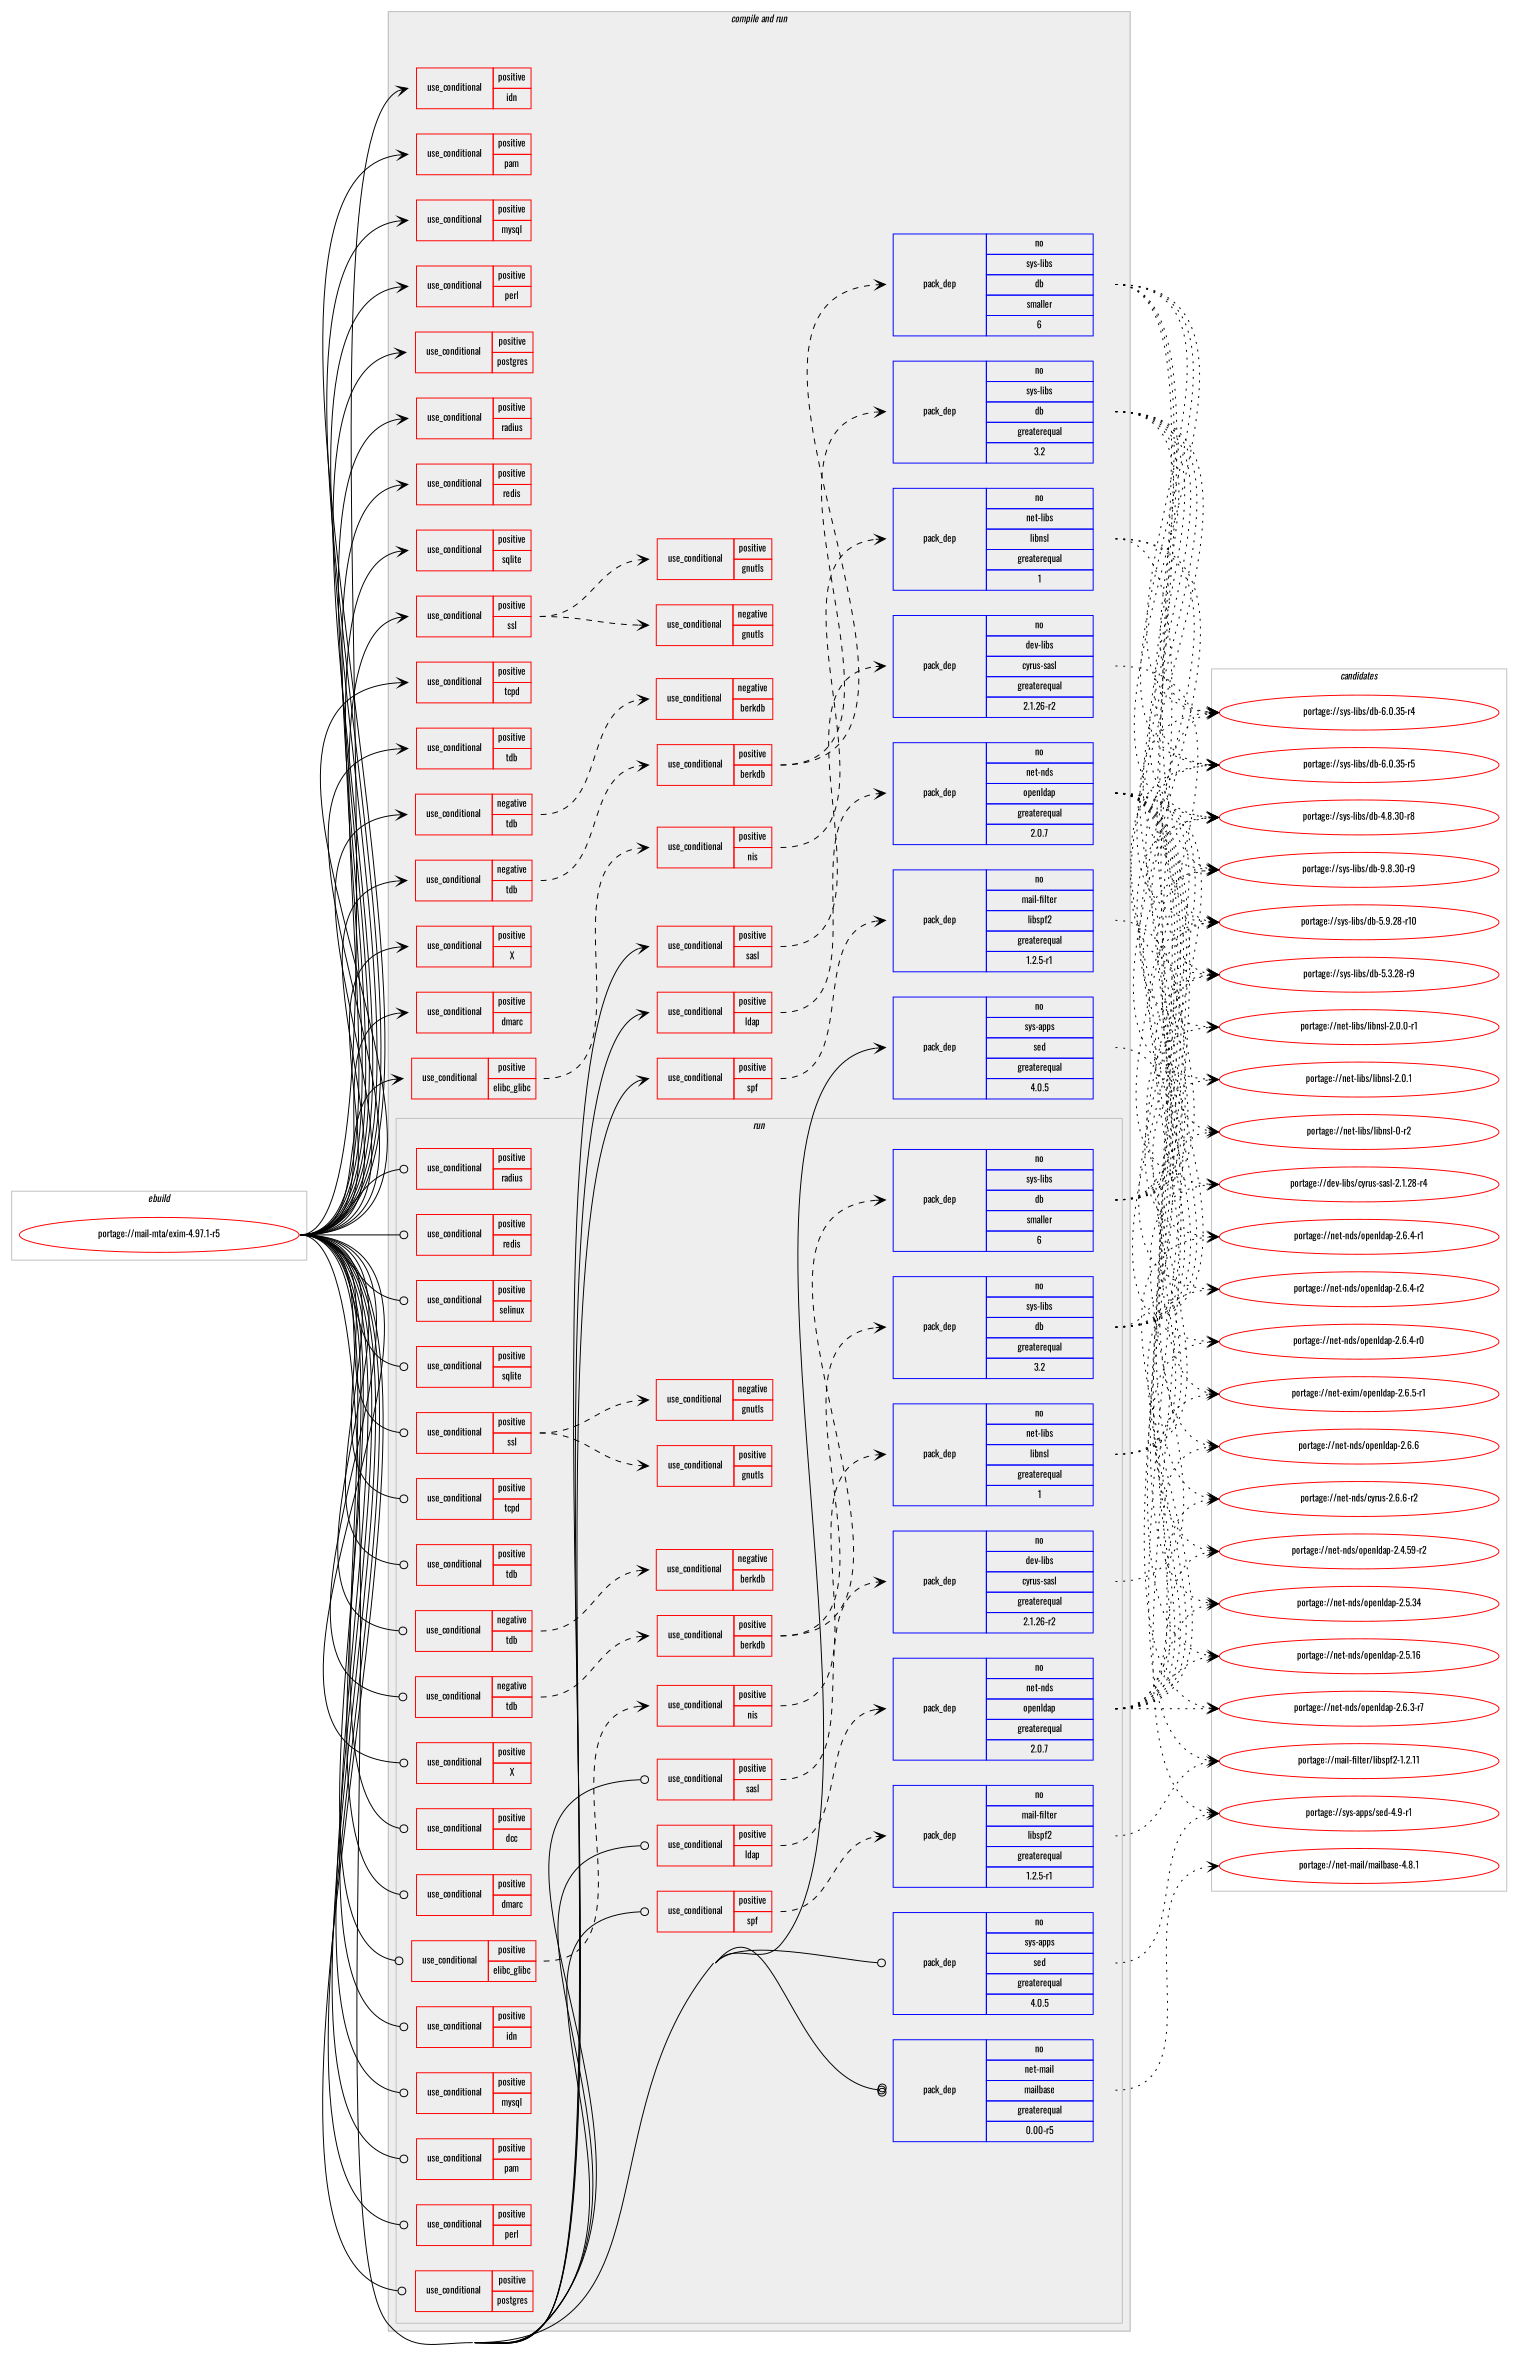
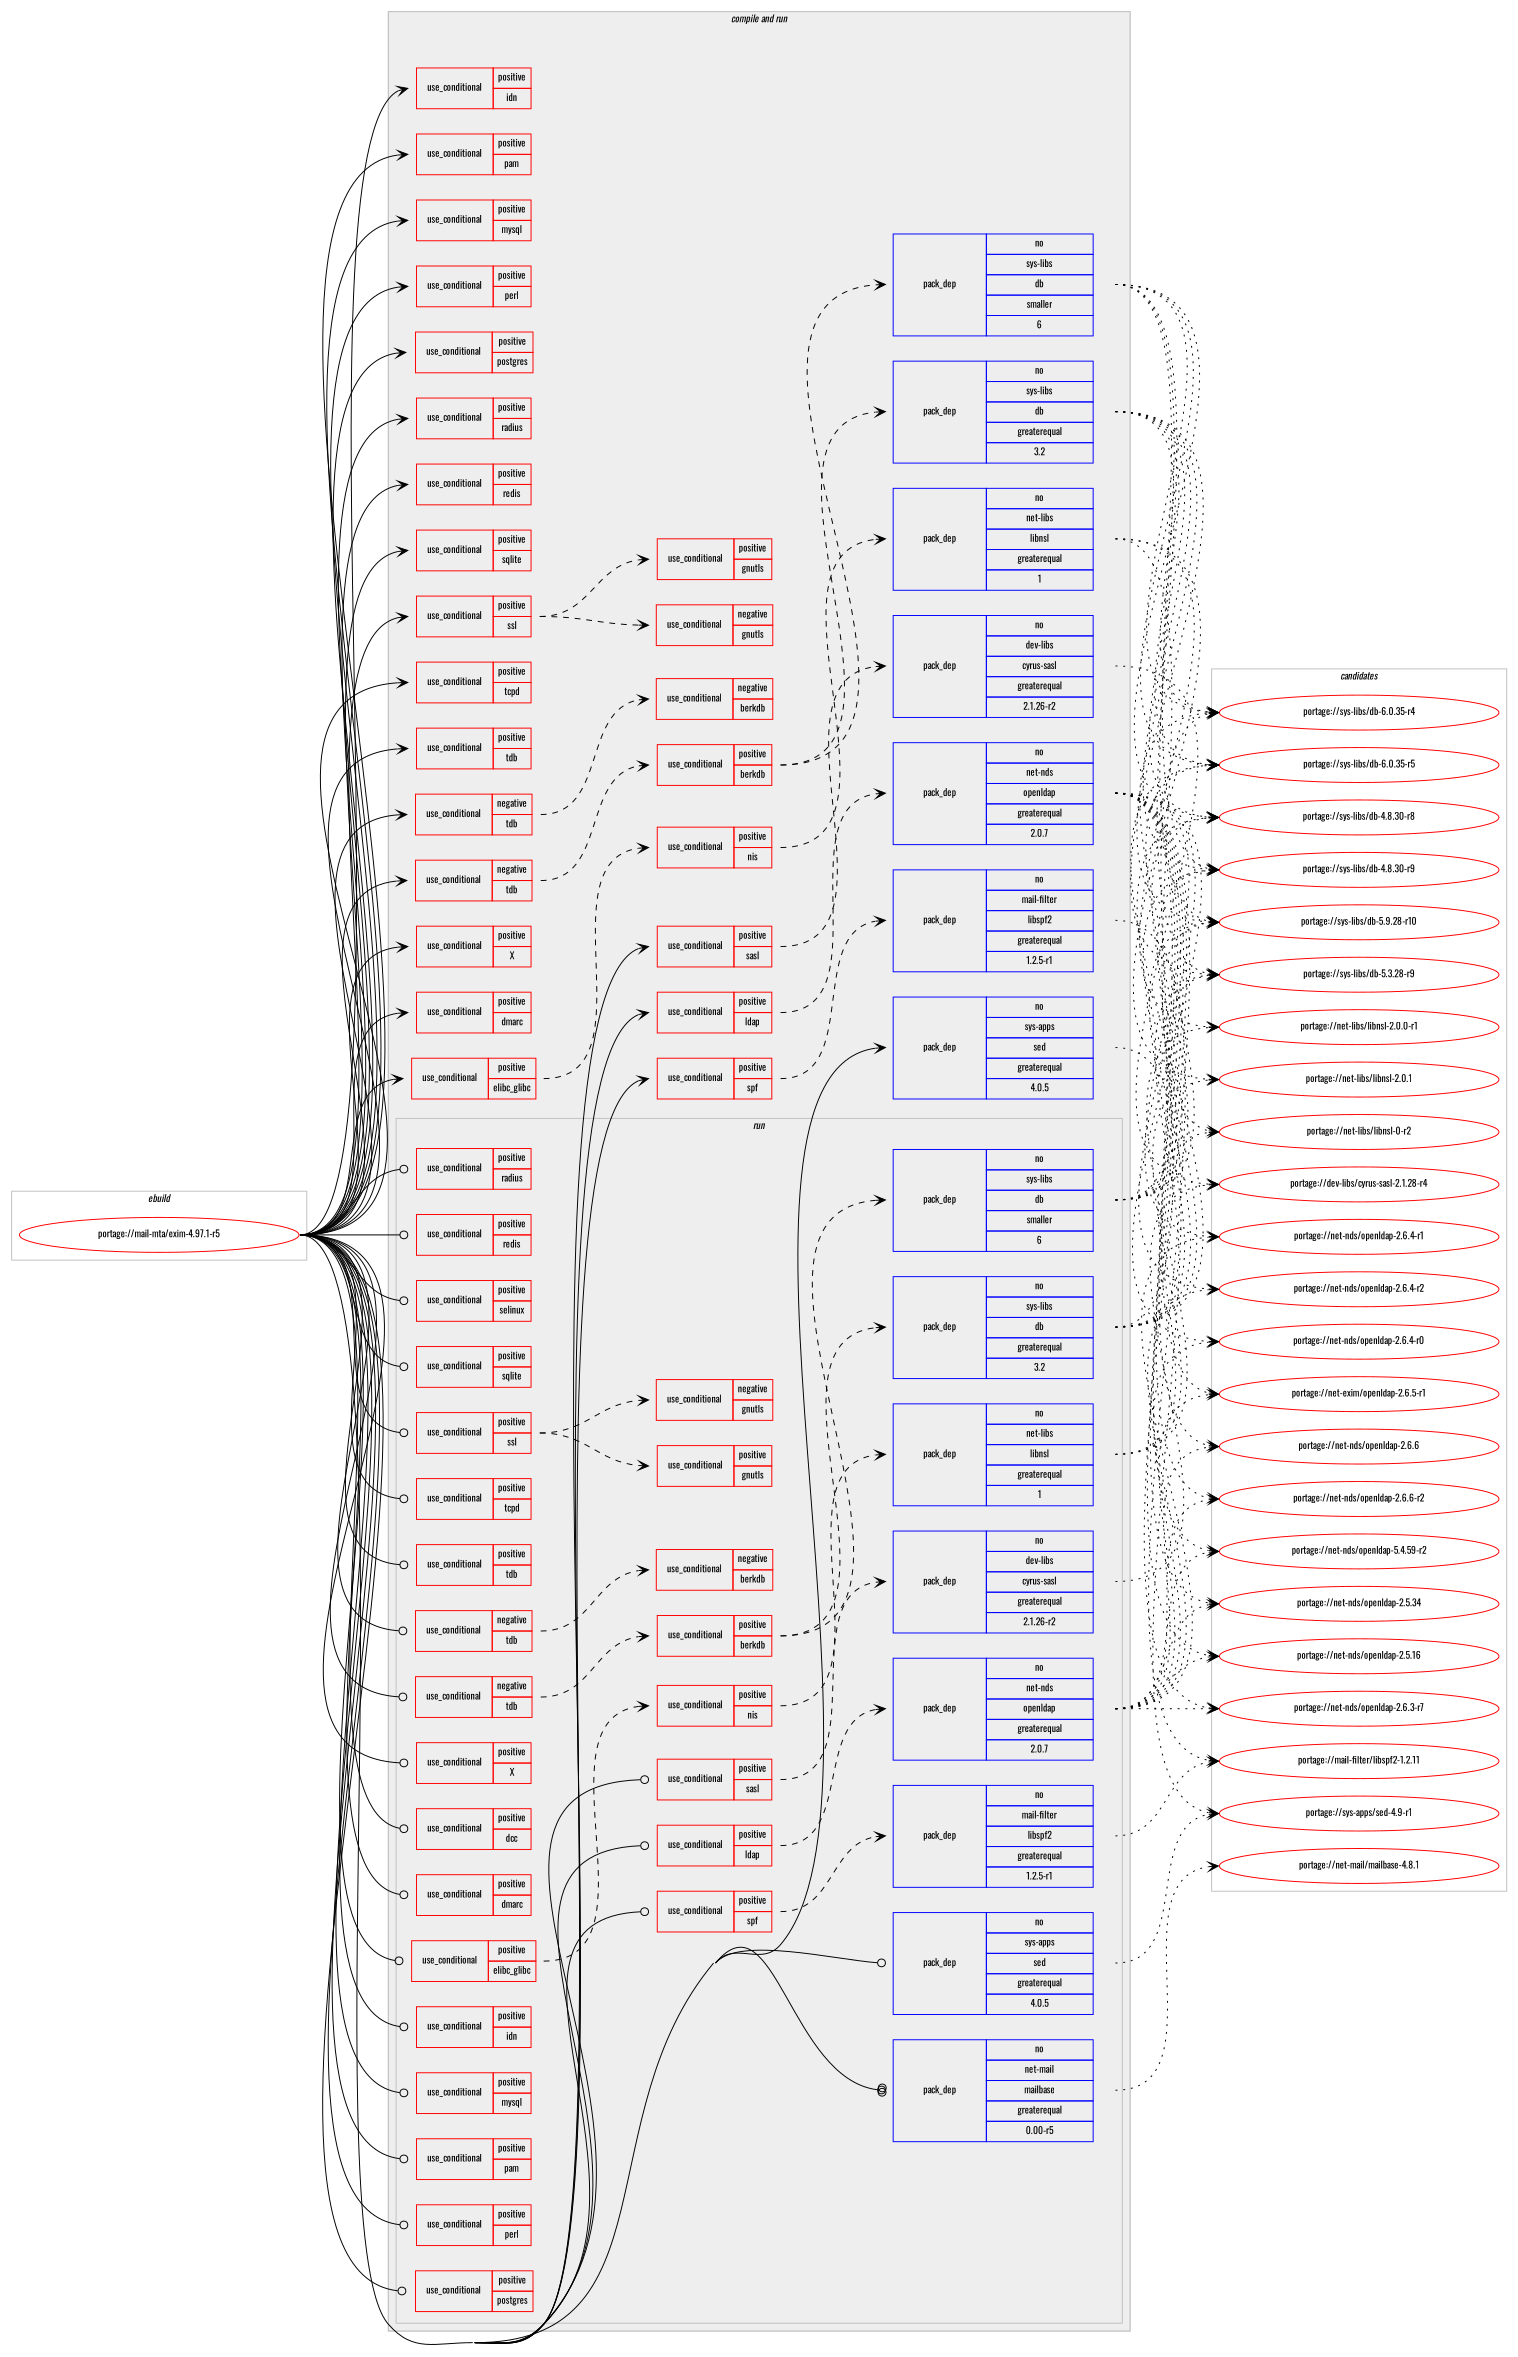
(1359, 870) -> (1359, 870)
(1359, 1499) -> (1359, 1499)
(1359, 1551) -> (1359, 1551)
